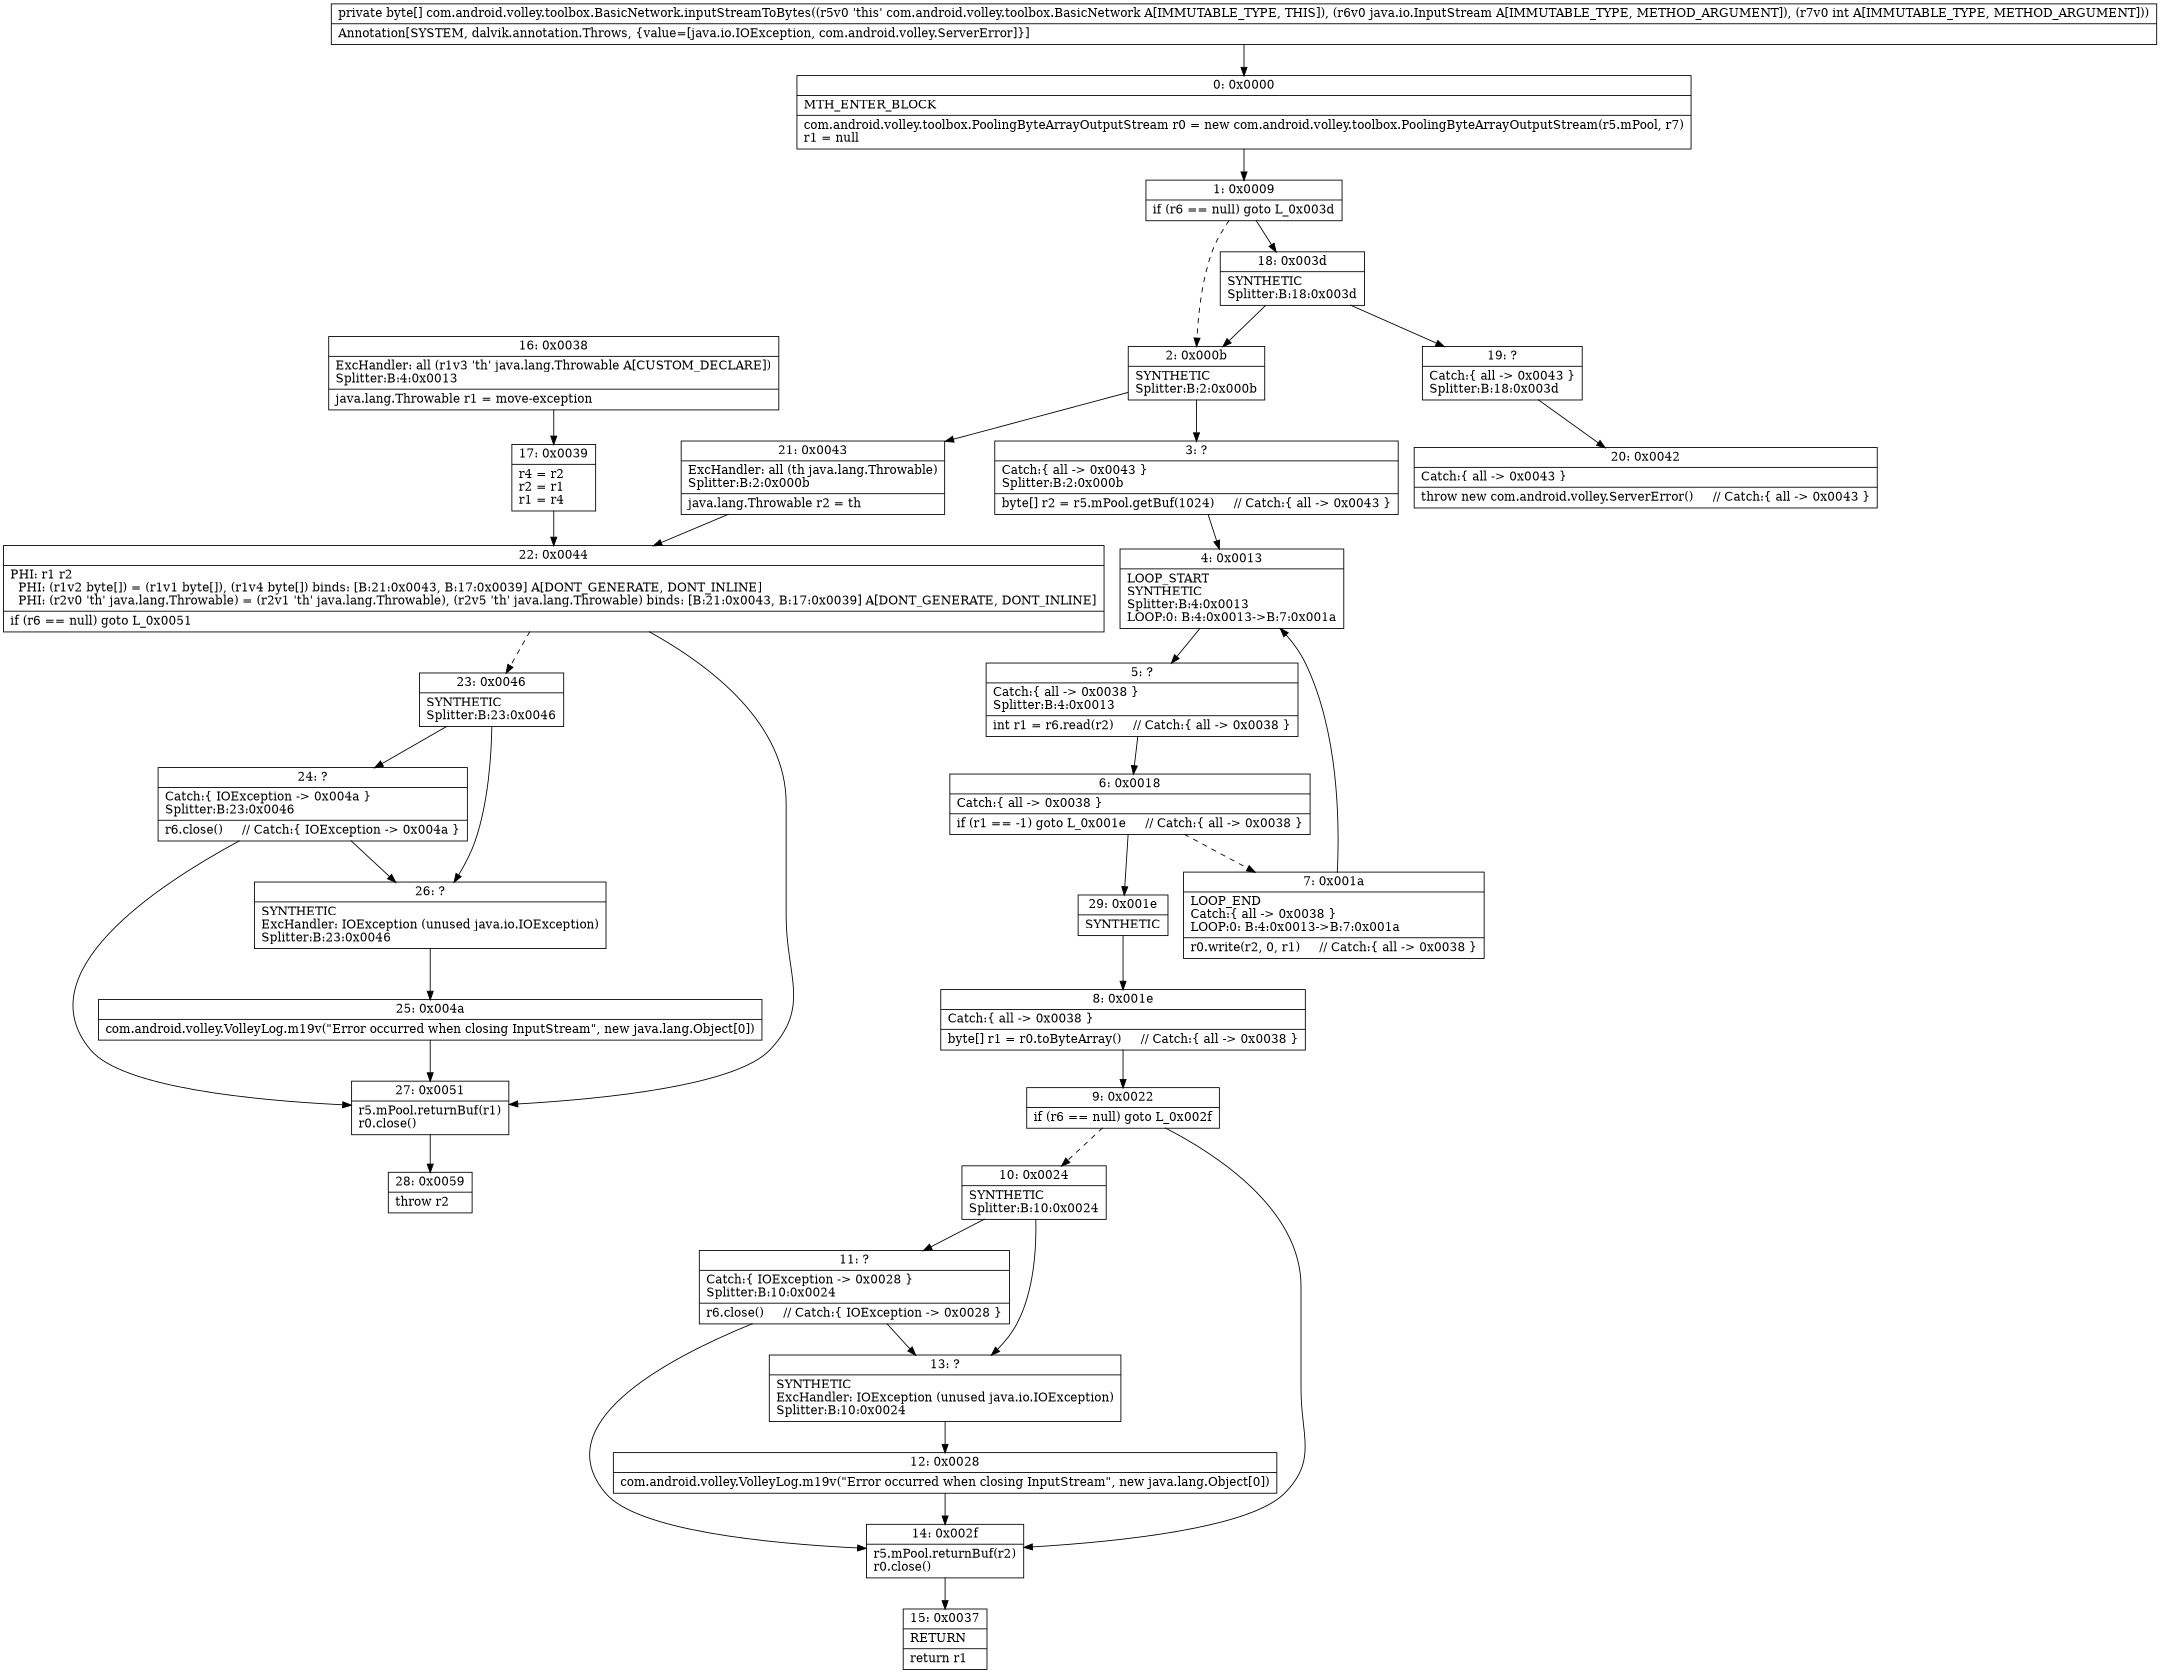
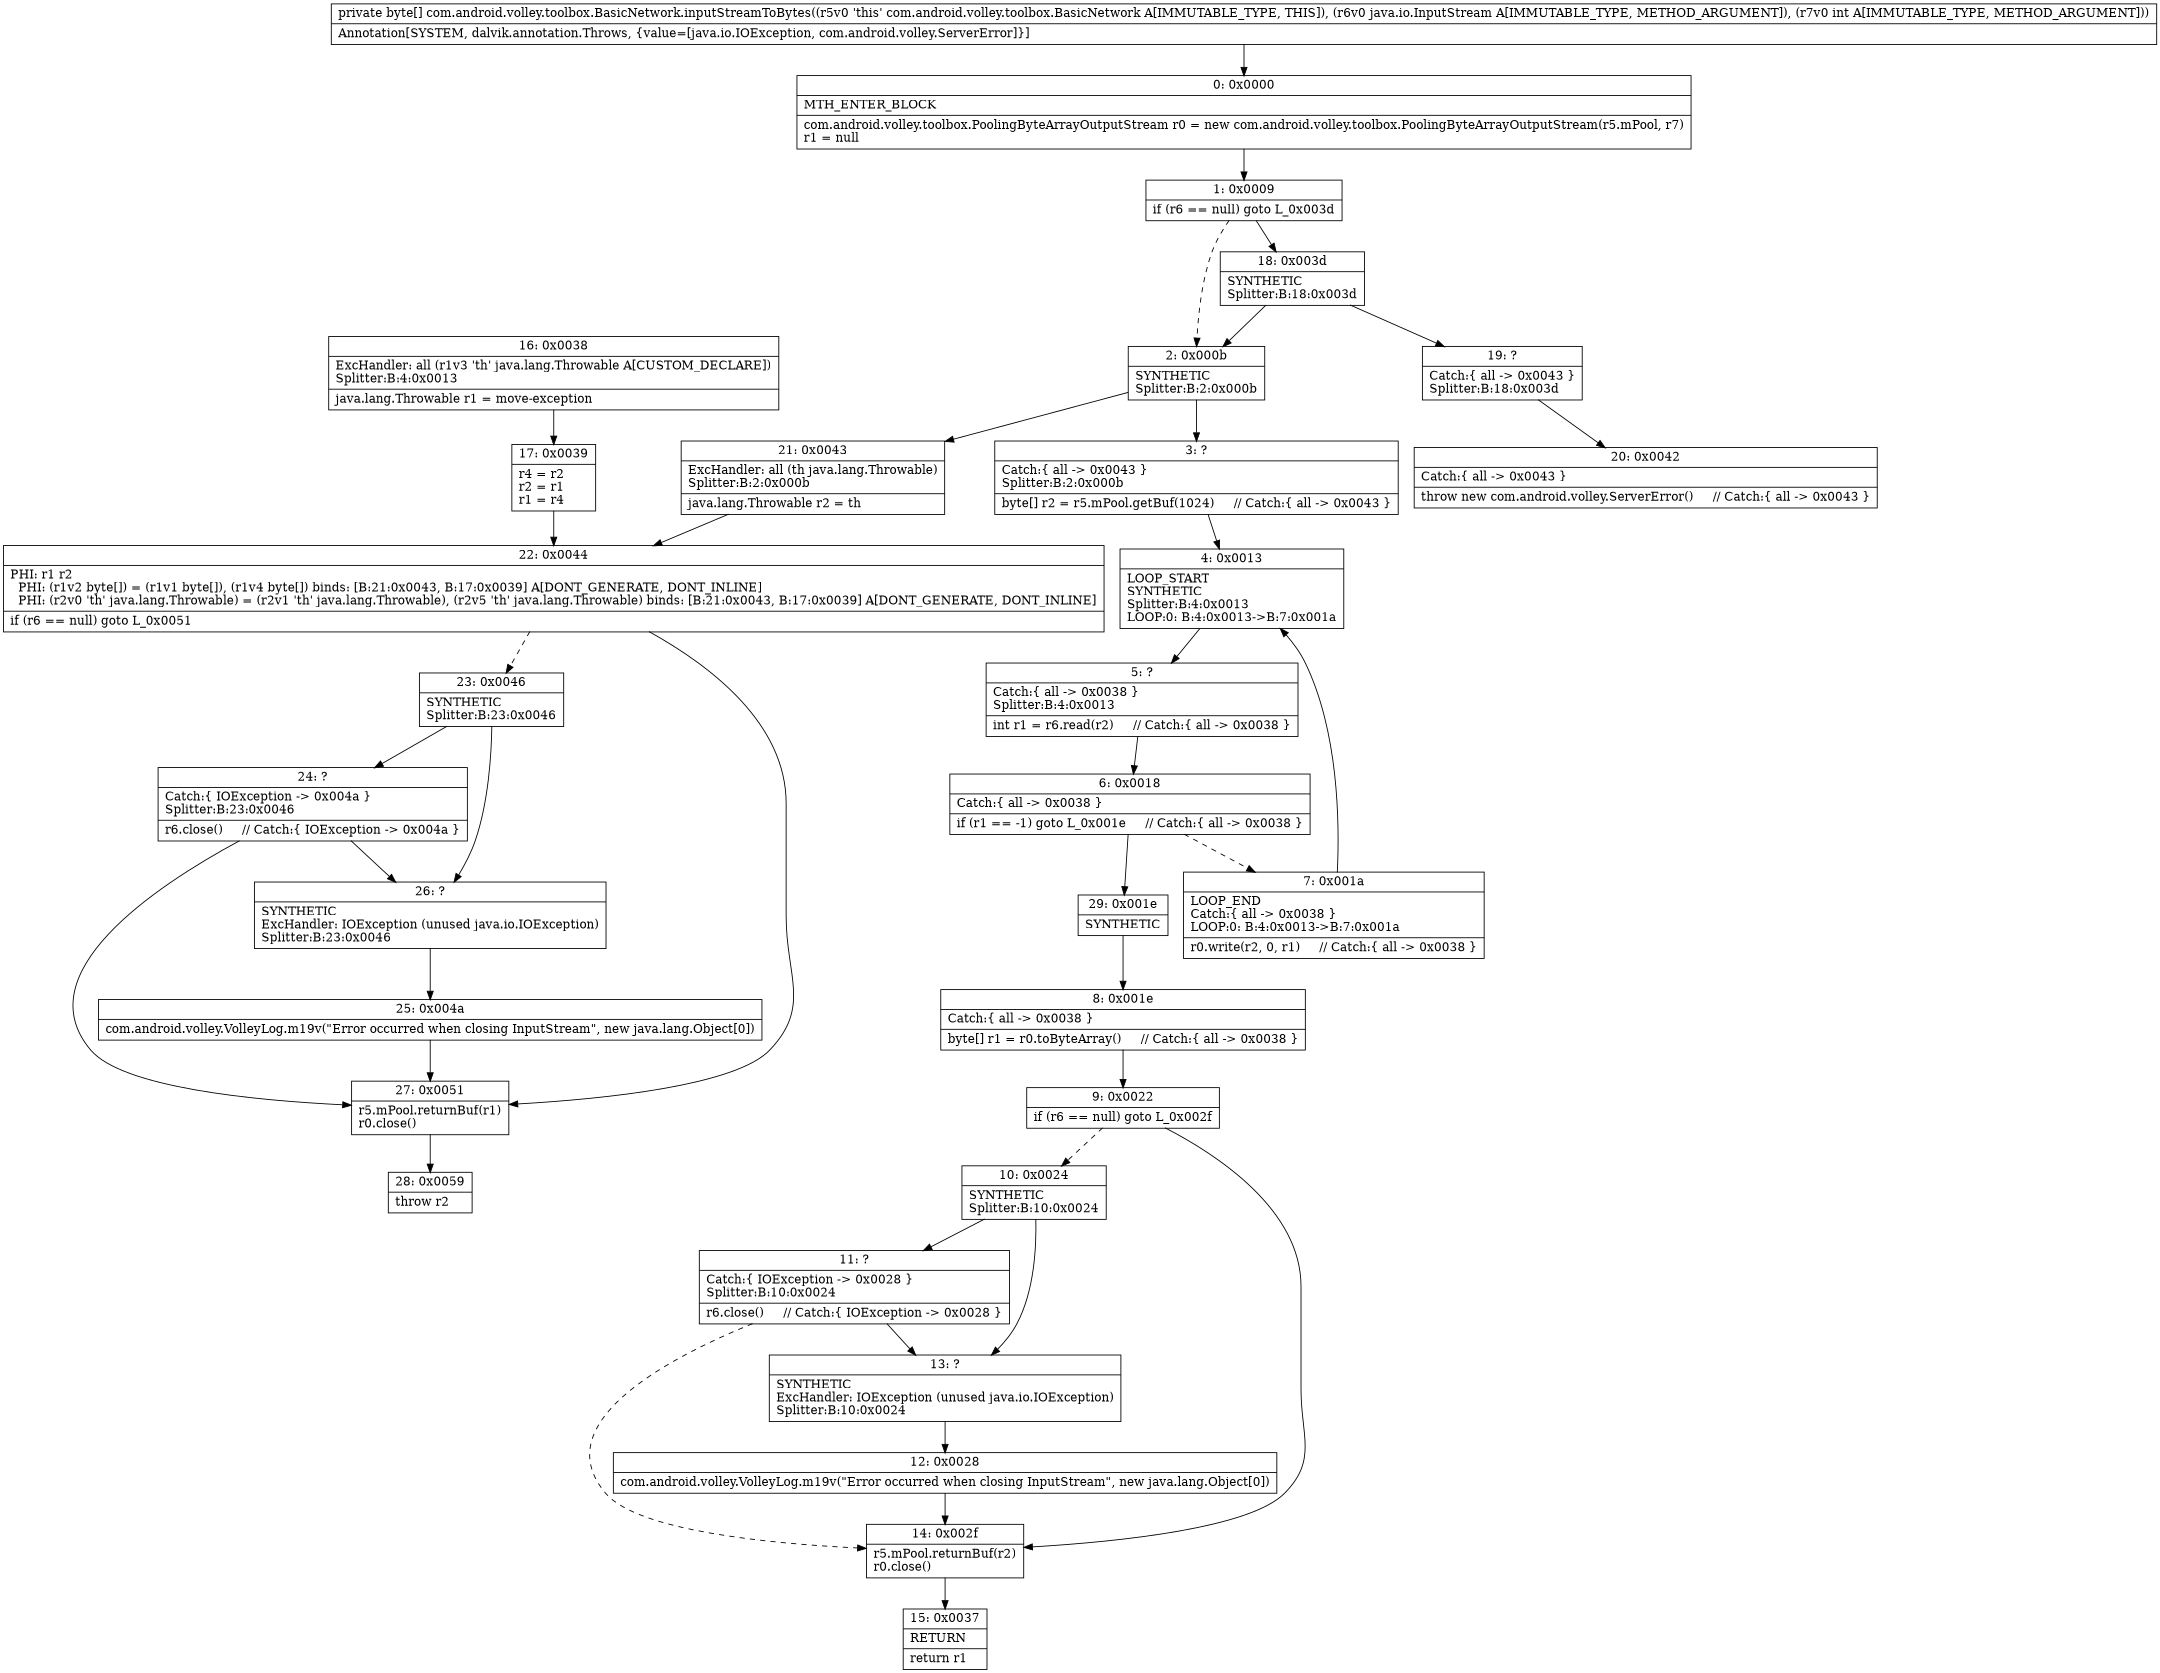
(606, 1494) -> (606, 1494)
